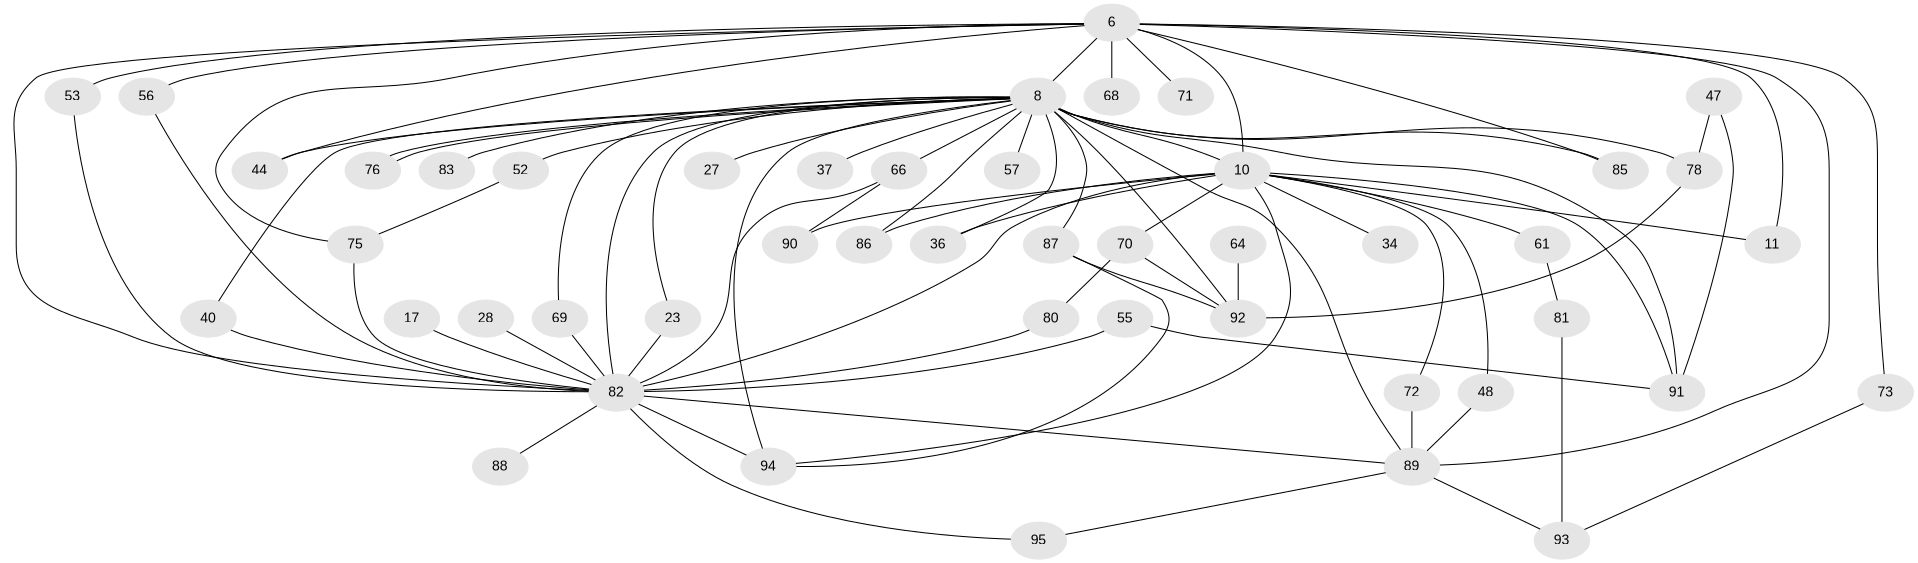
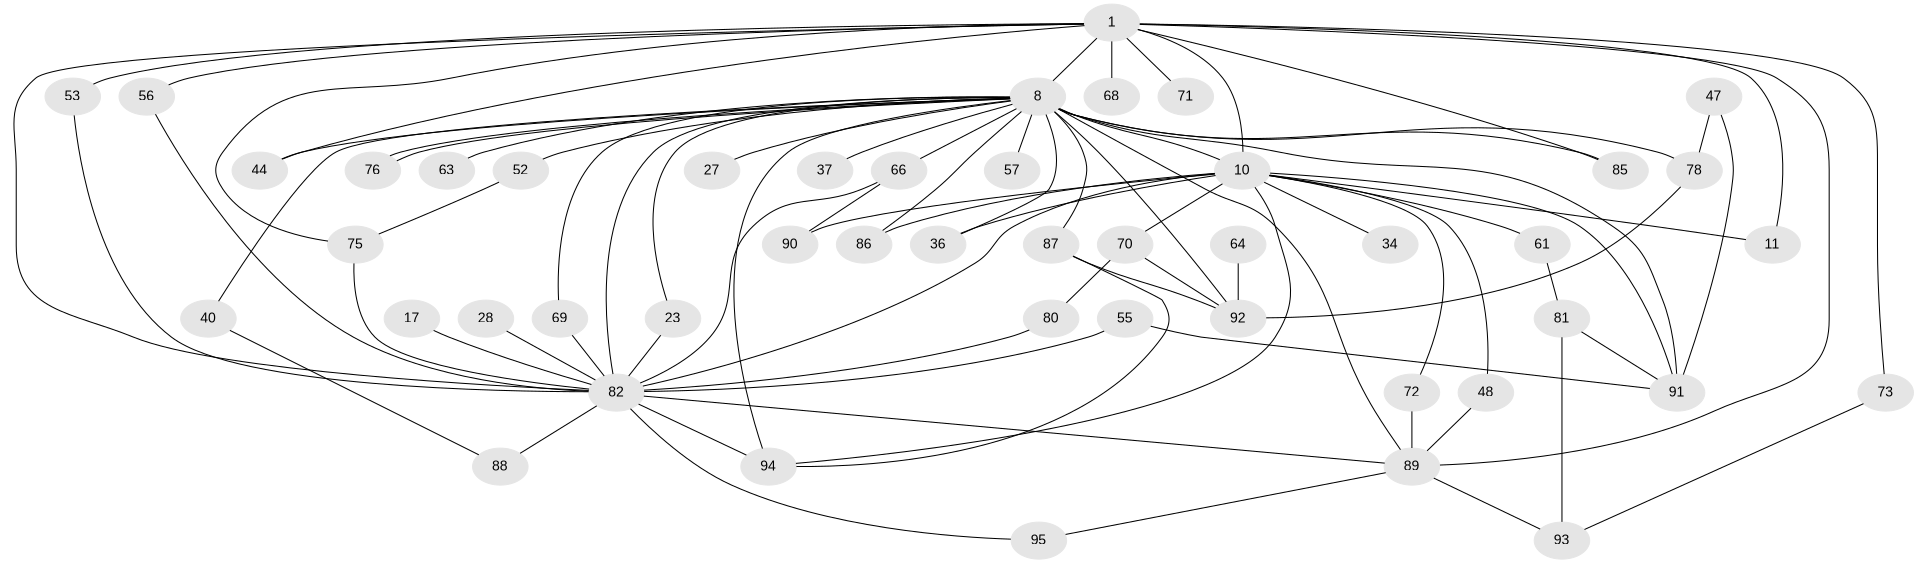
(1112, 23) -> (1112, 23)
(447, 171) -> (447, 171)
none -> (1619, 356)
(408, 369) -> (354, 393)
